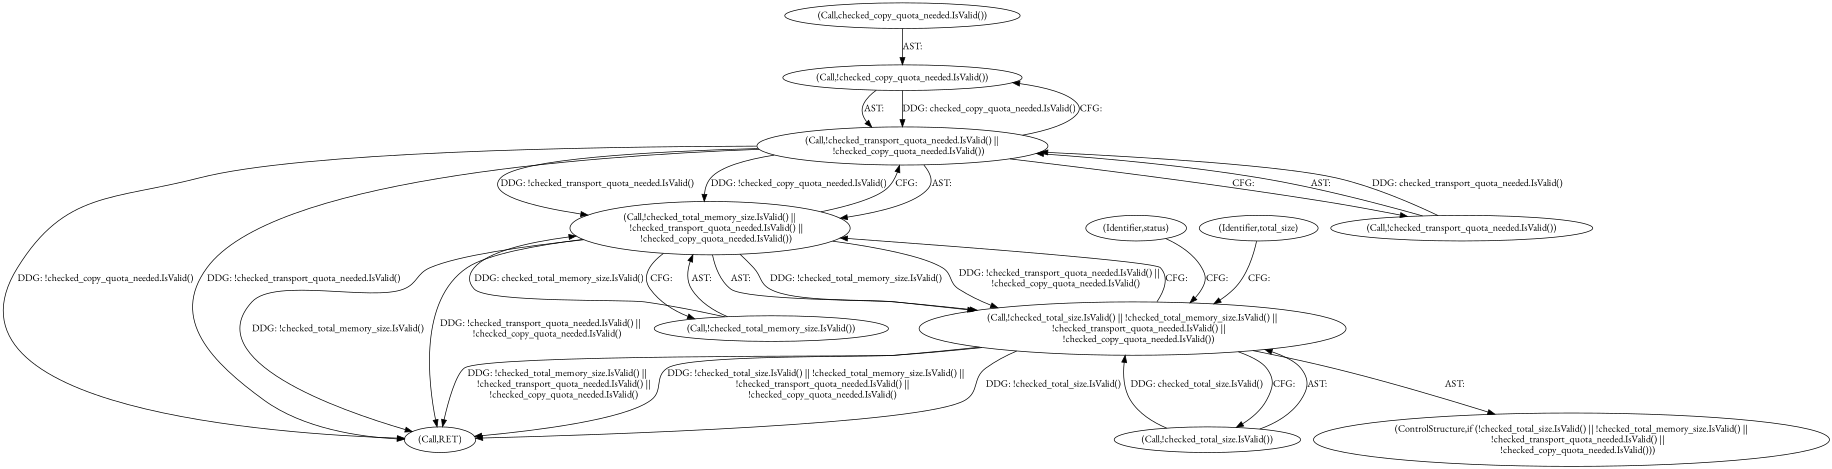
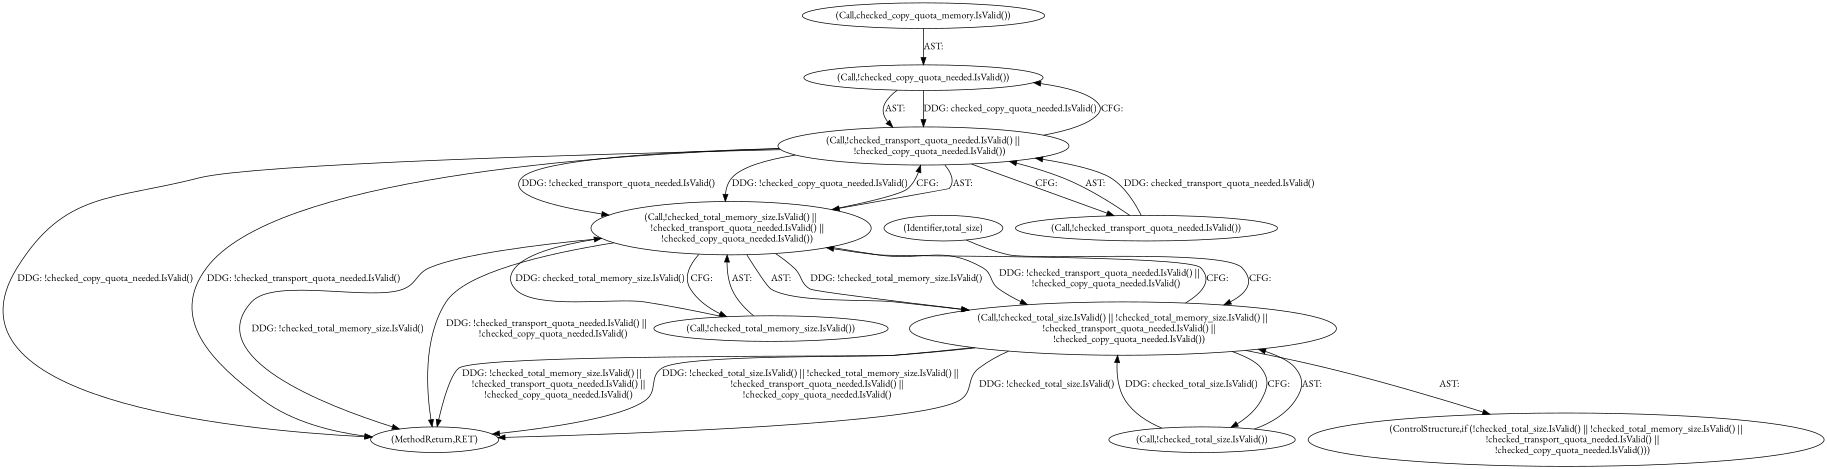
(902, 16) -> (923, 16)
(1136, 228) -> none
(440, 440) -> (435, 440)
